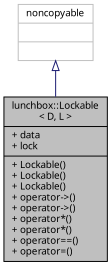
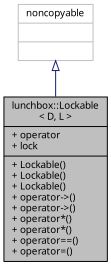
(26, 135) -> (36, 135)
